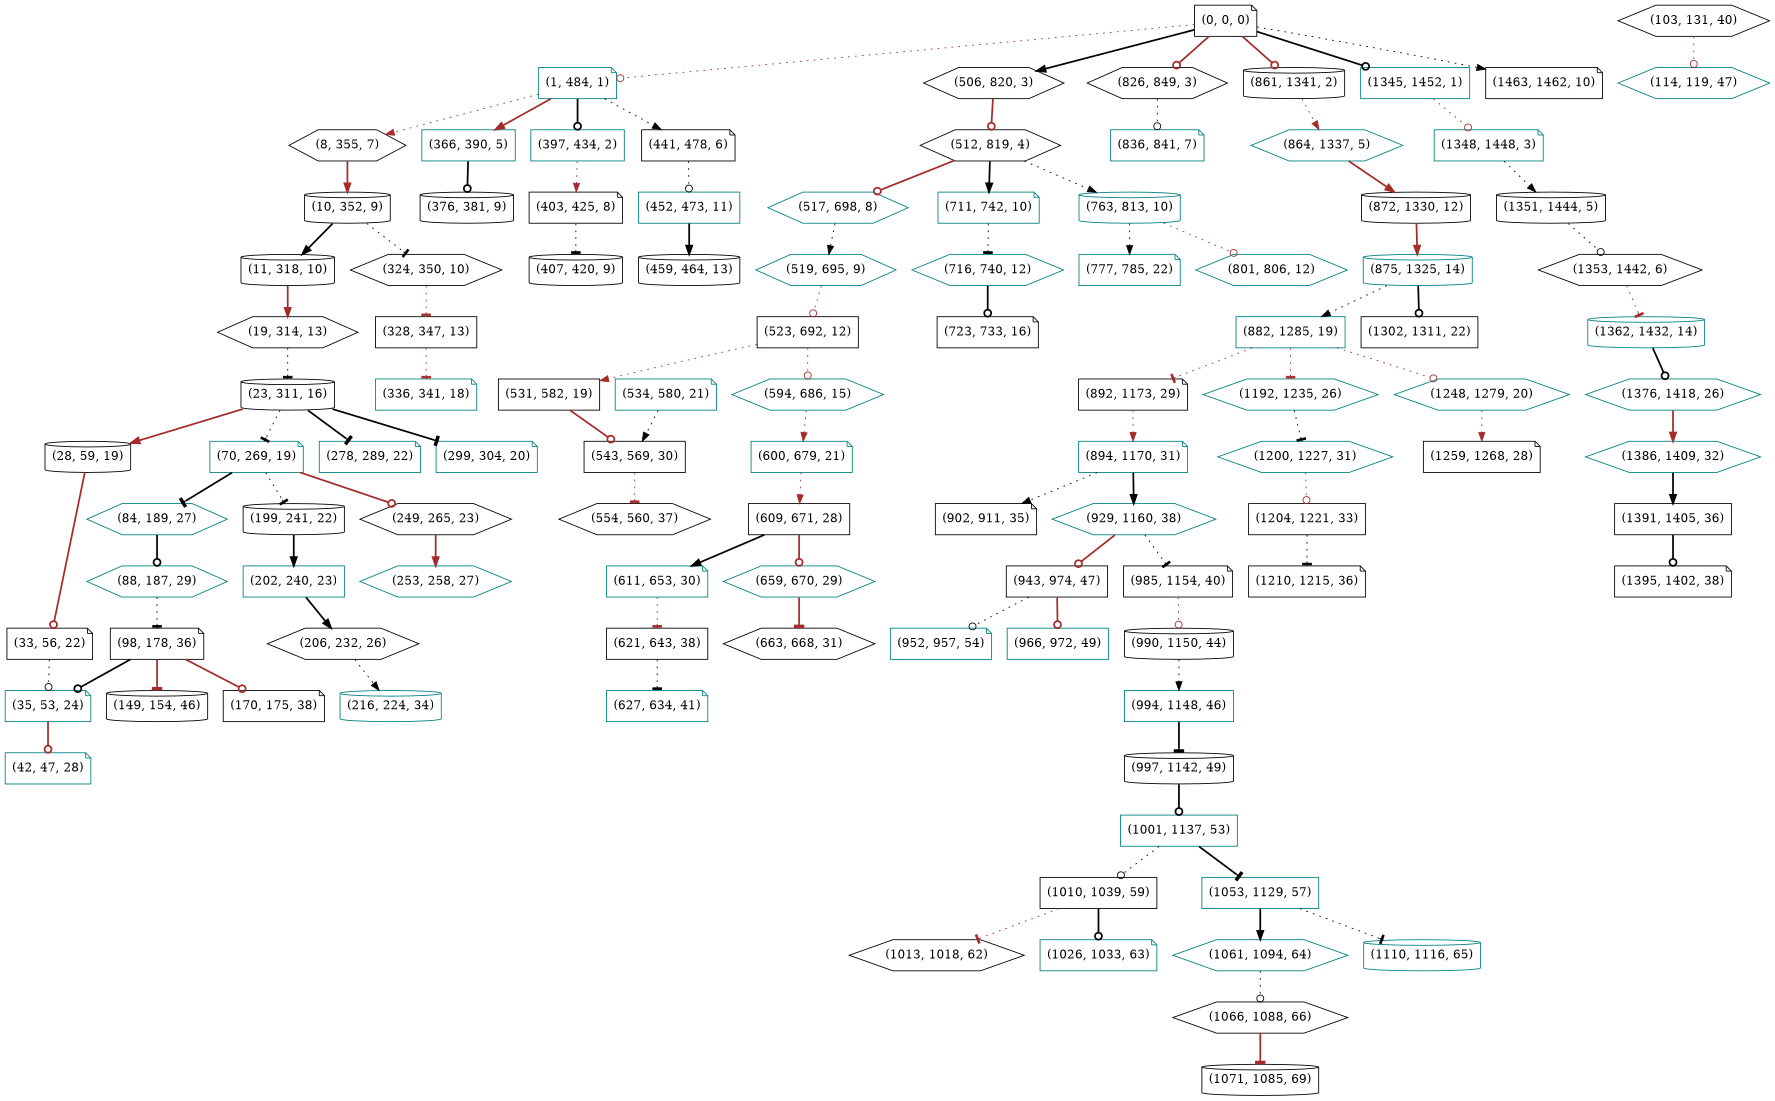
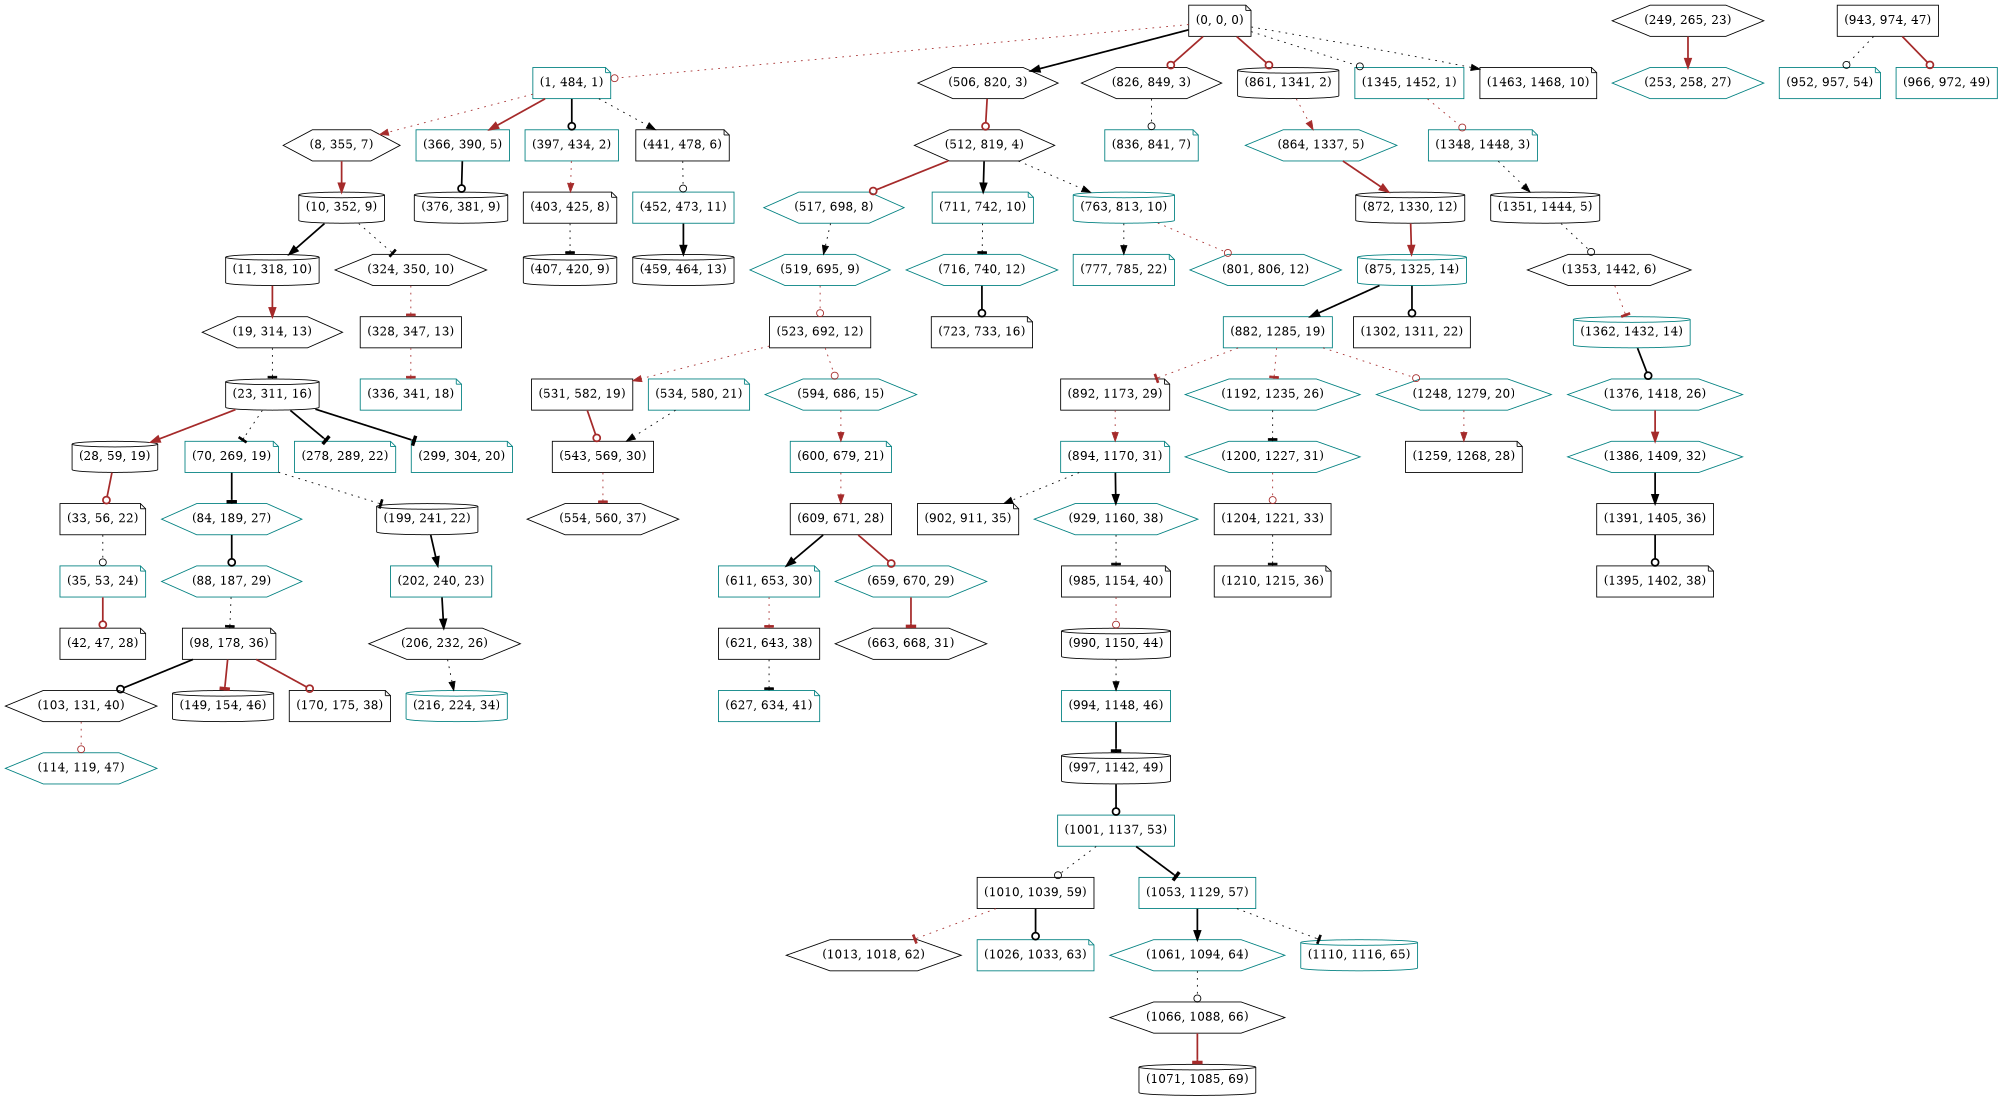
(1310, 48) -> (1304, 48)
(1544, 83) -> (1538, 83)
(1358, 299) -> (1349, 299)
(344, 487) -> none
(1098, 548) -> none
(106, 673) -> (158, 674)
(48, 768) -> (103, 644)
